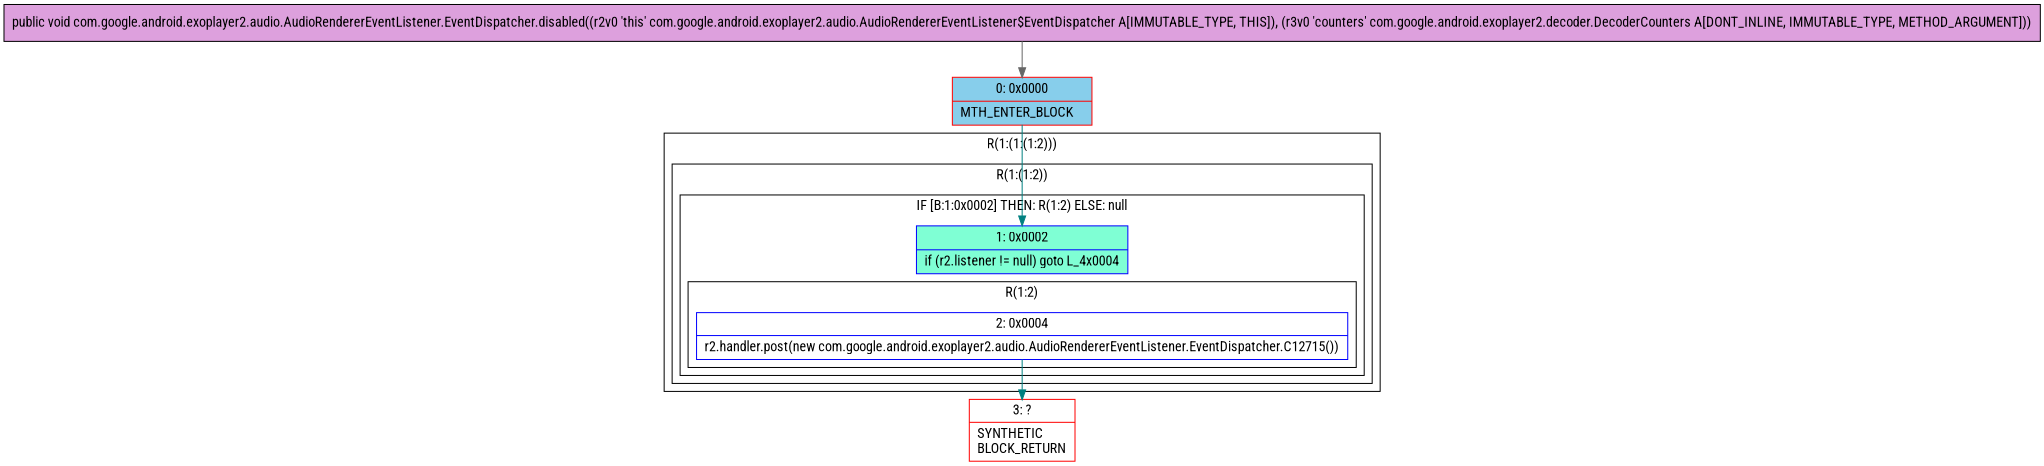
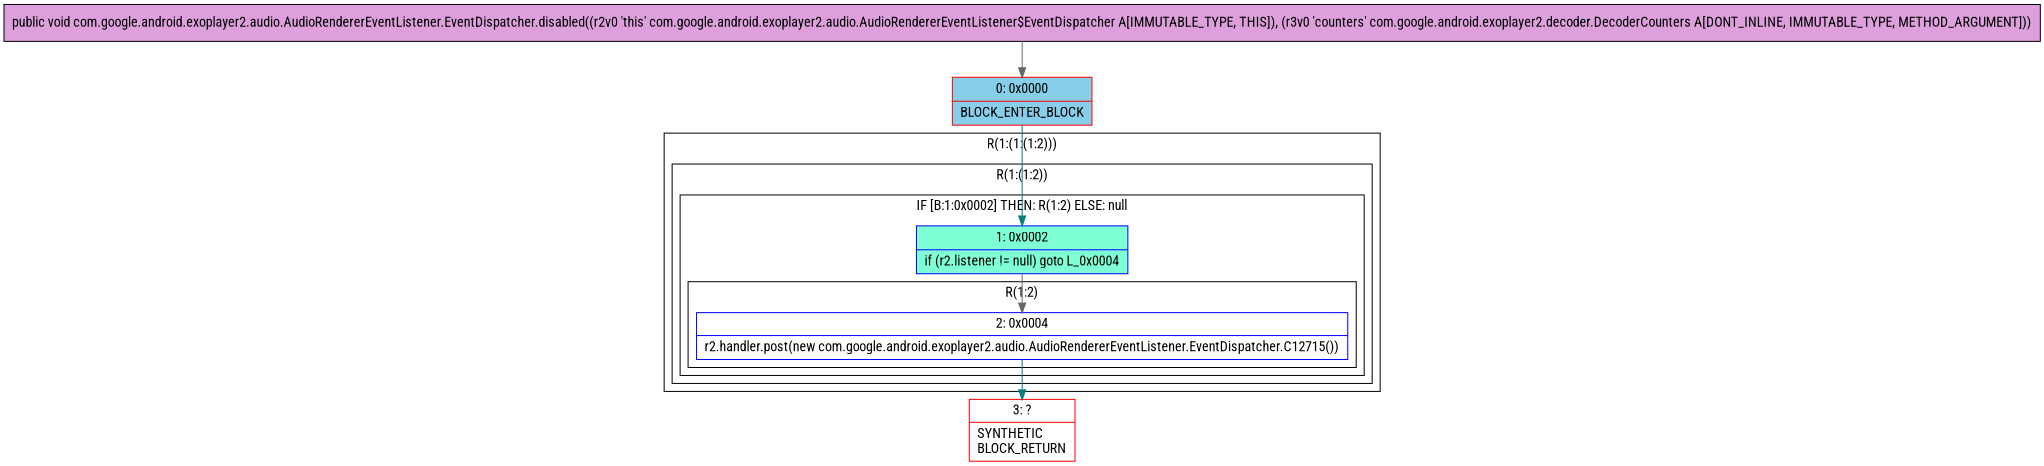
(1017, 113) -> (1022, 113)
(1022, 261) -> (1022, 261)
none -> (1022, 288)
